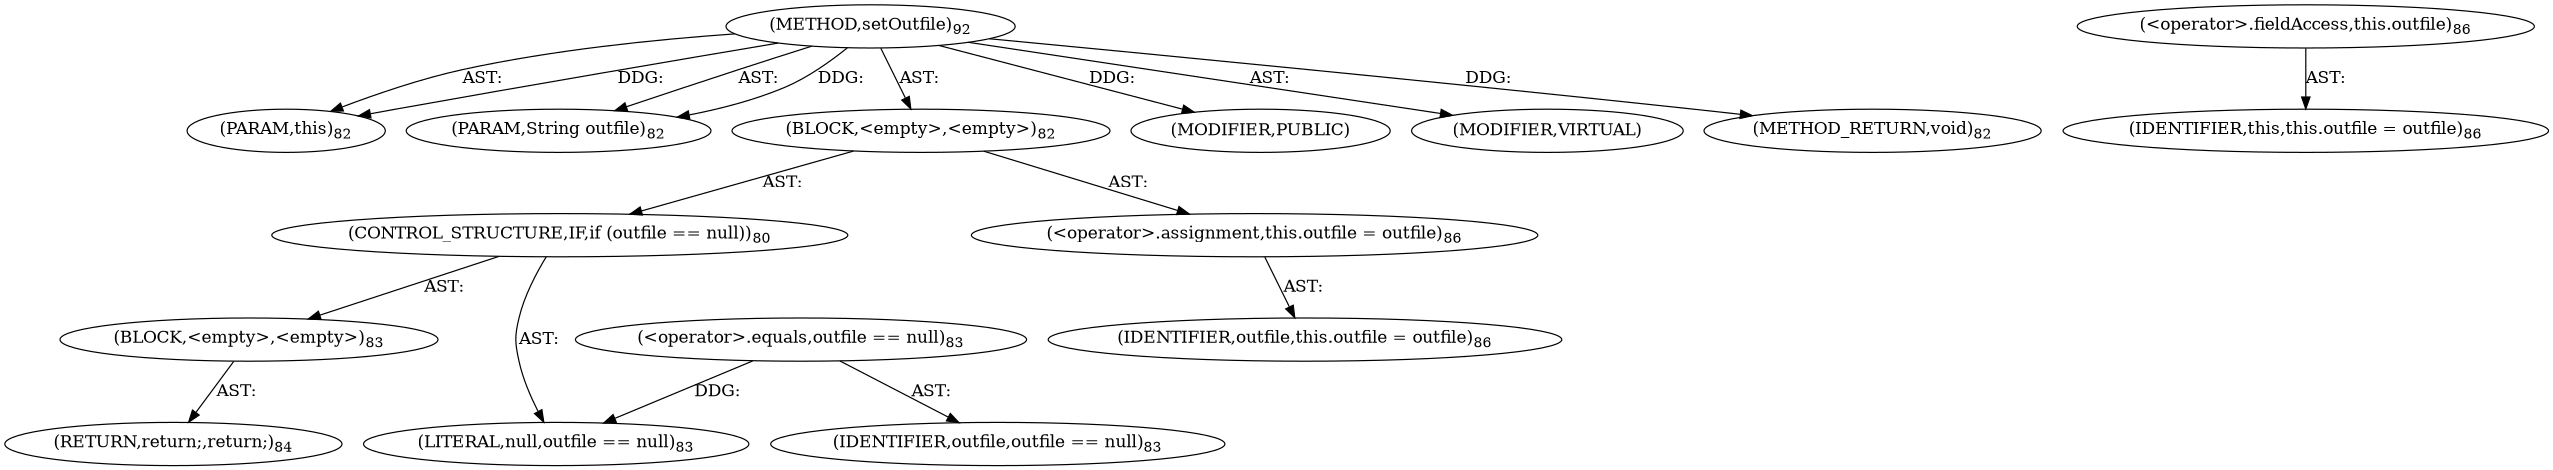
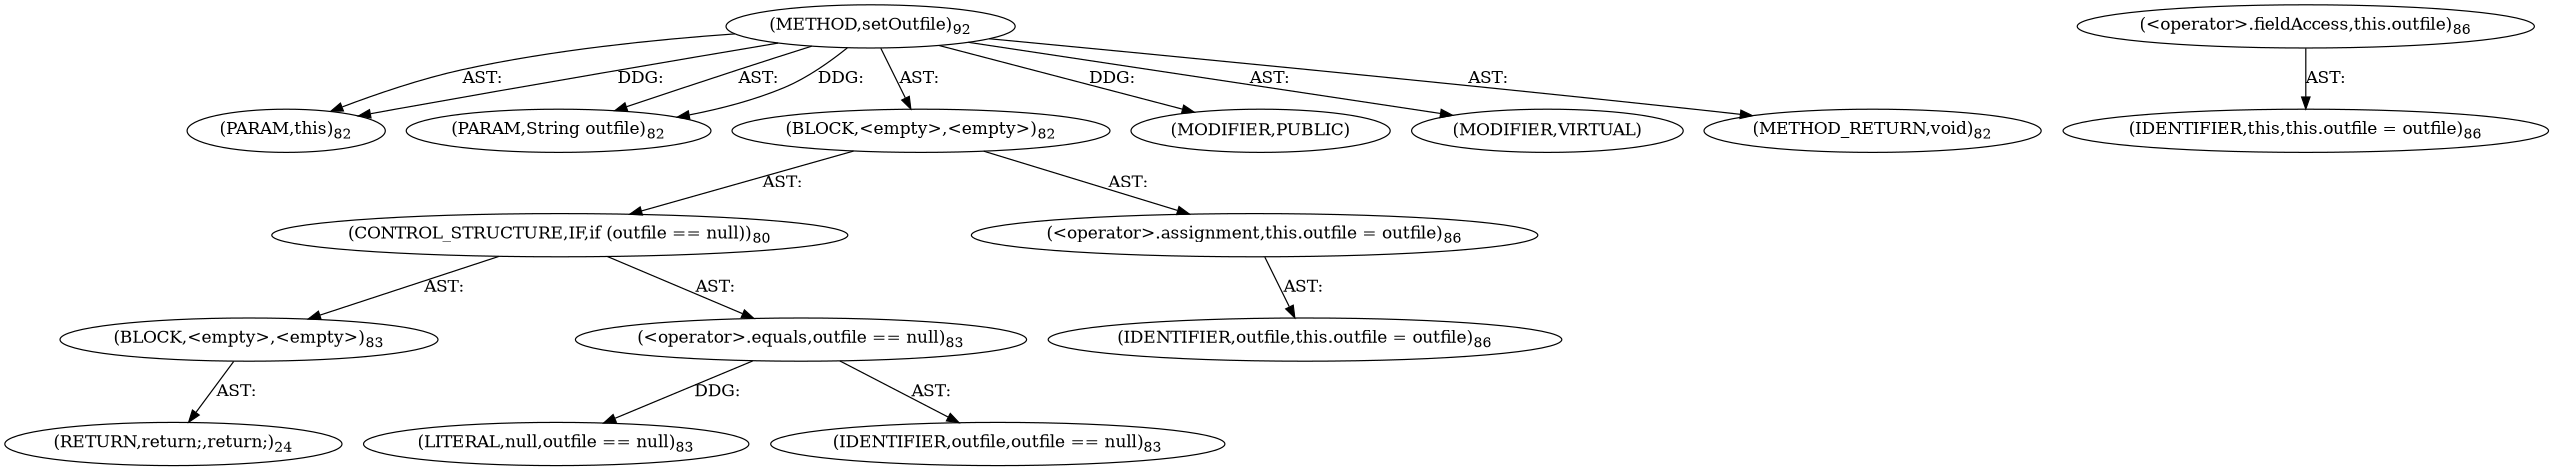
(1491, 79) -> (1491, 79)
(516, 333) -> (675, 285)
(284, 442) -> (284, 442)
